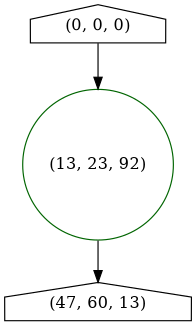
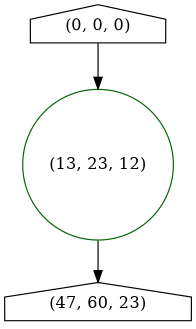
(98, 165) -> (98, 165)
(98, 304) -> (98, 304)
